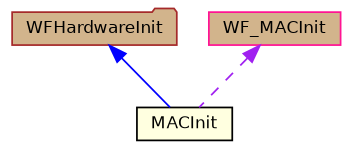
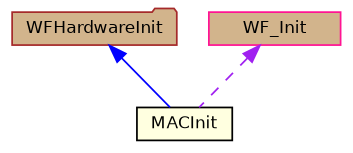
(275, 29) -> (275, 29)
